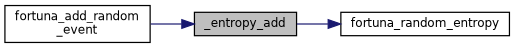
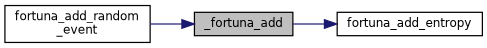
(245, 24) -> (244, 24)
(425, 24) -> (410, 24)
